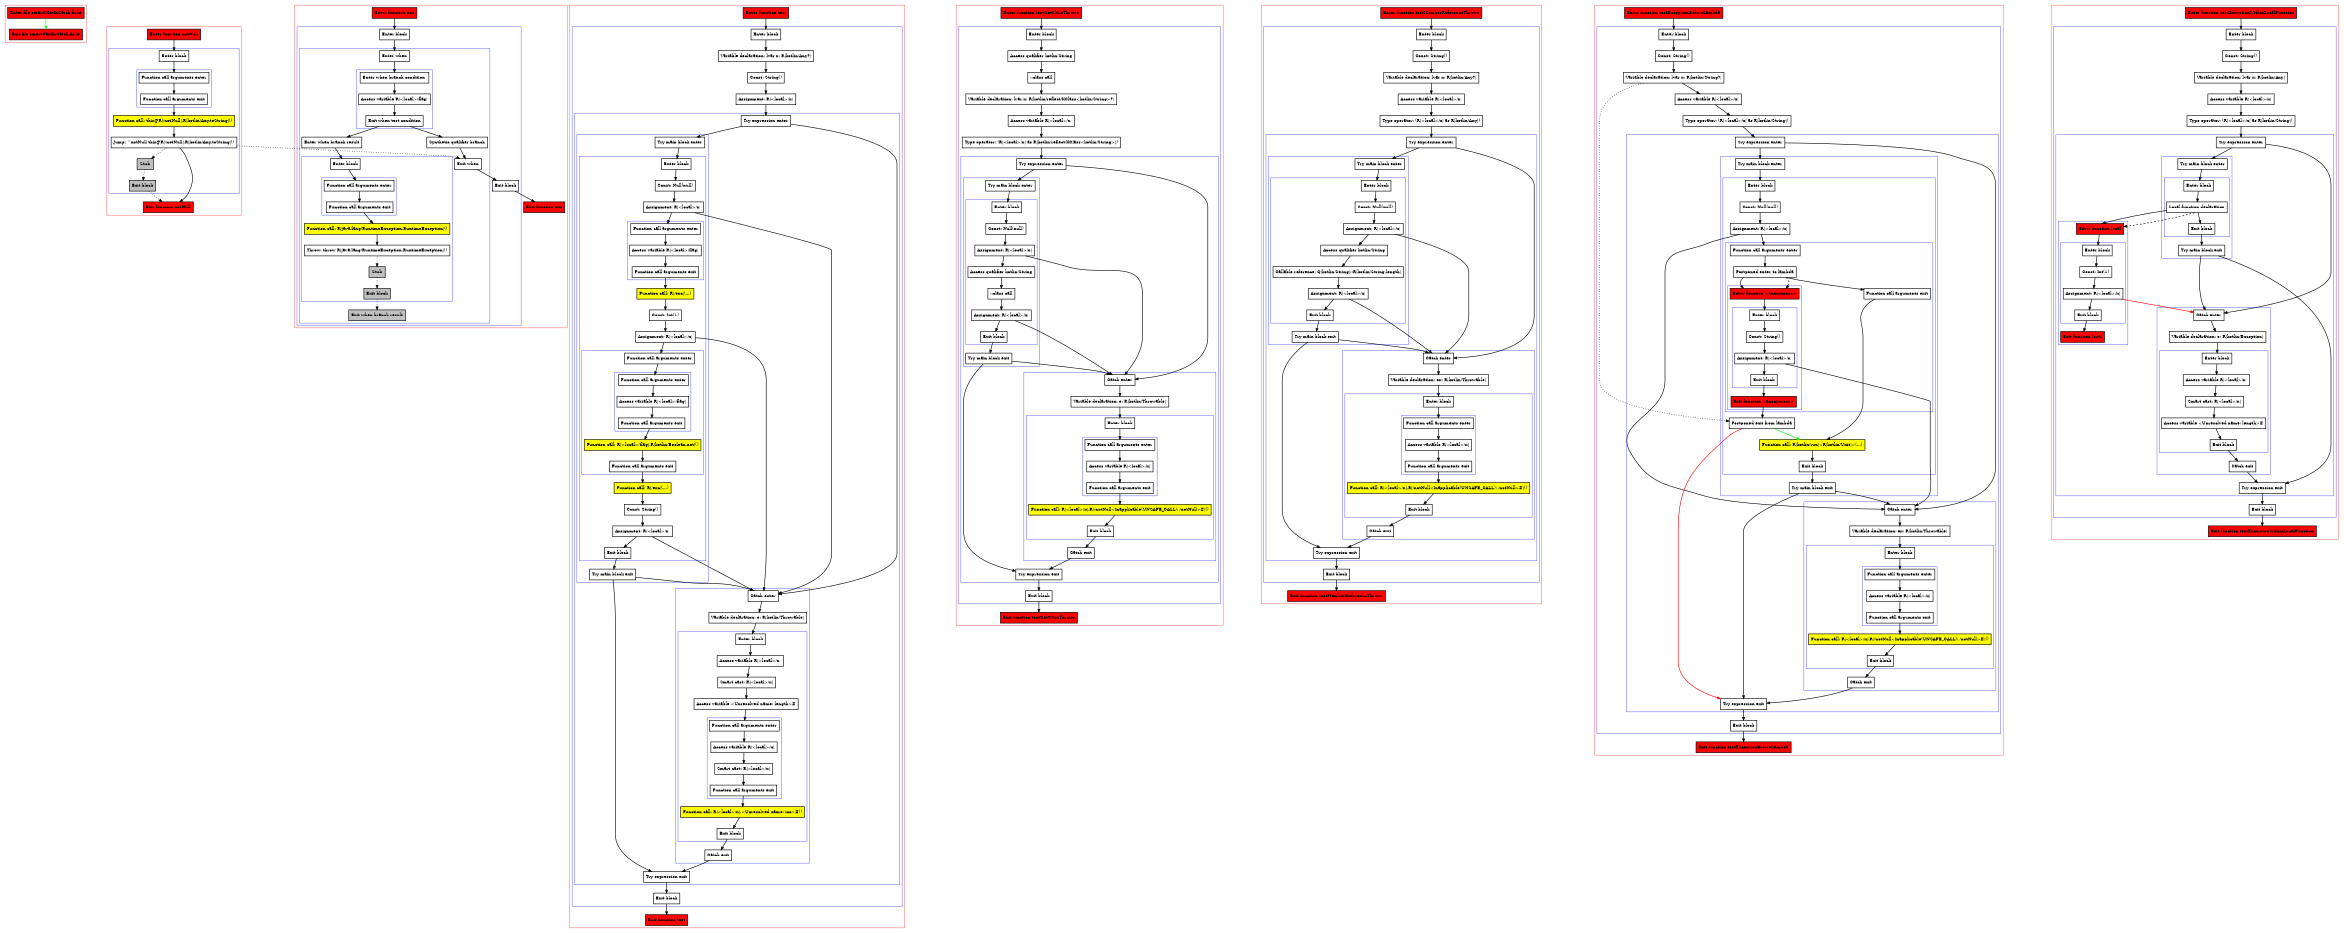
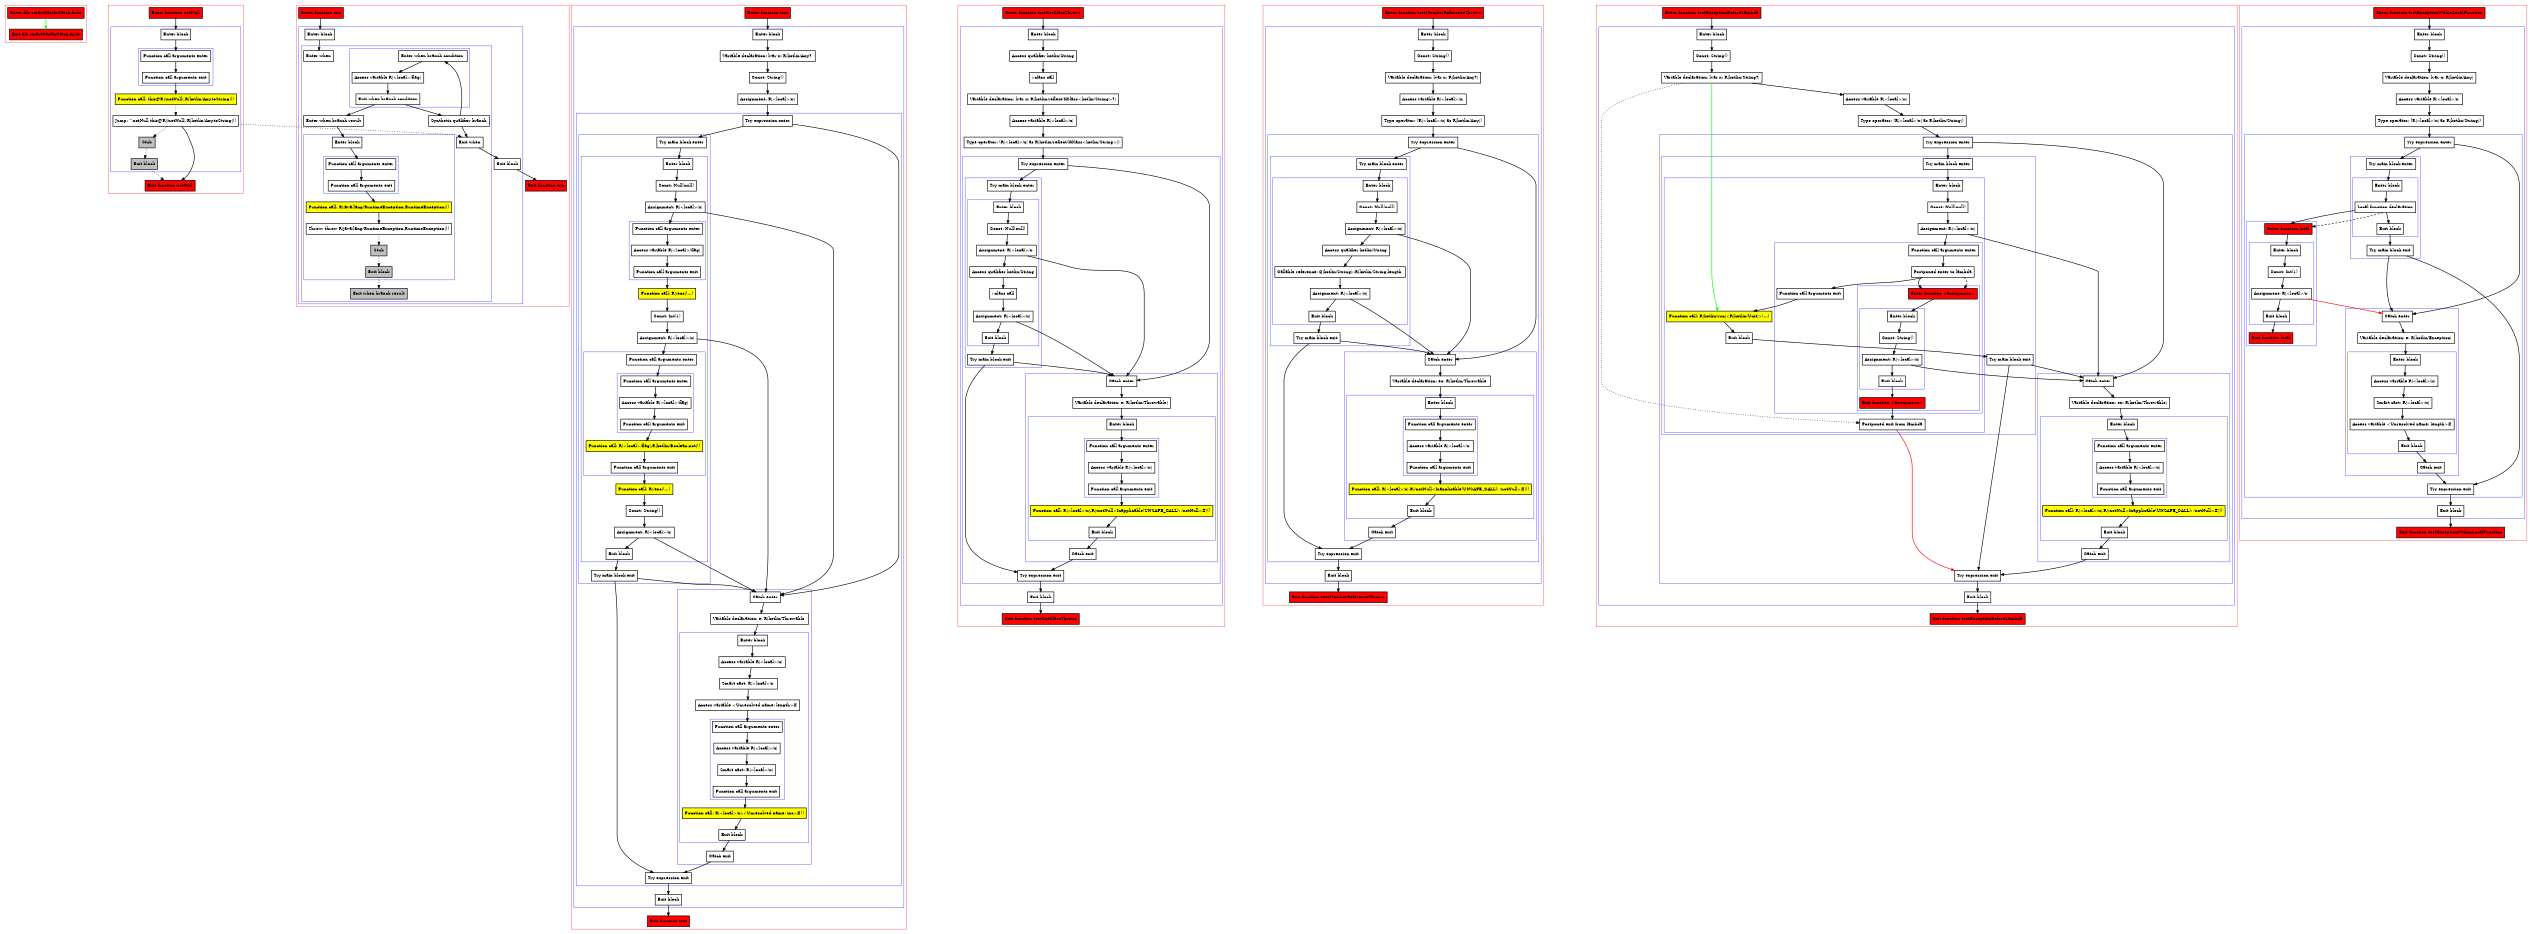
(395, 65) -> (461, 87)
(395, 121) -> (388, 99)
(174, 130) -> (176, 109)
(1786, 434) -> (1712, 196)
